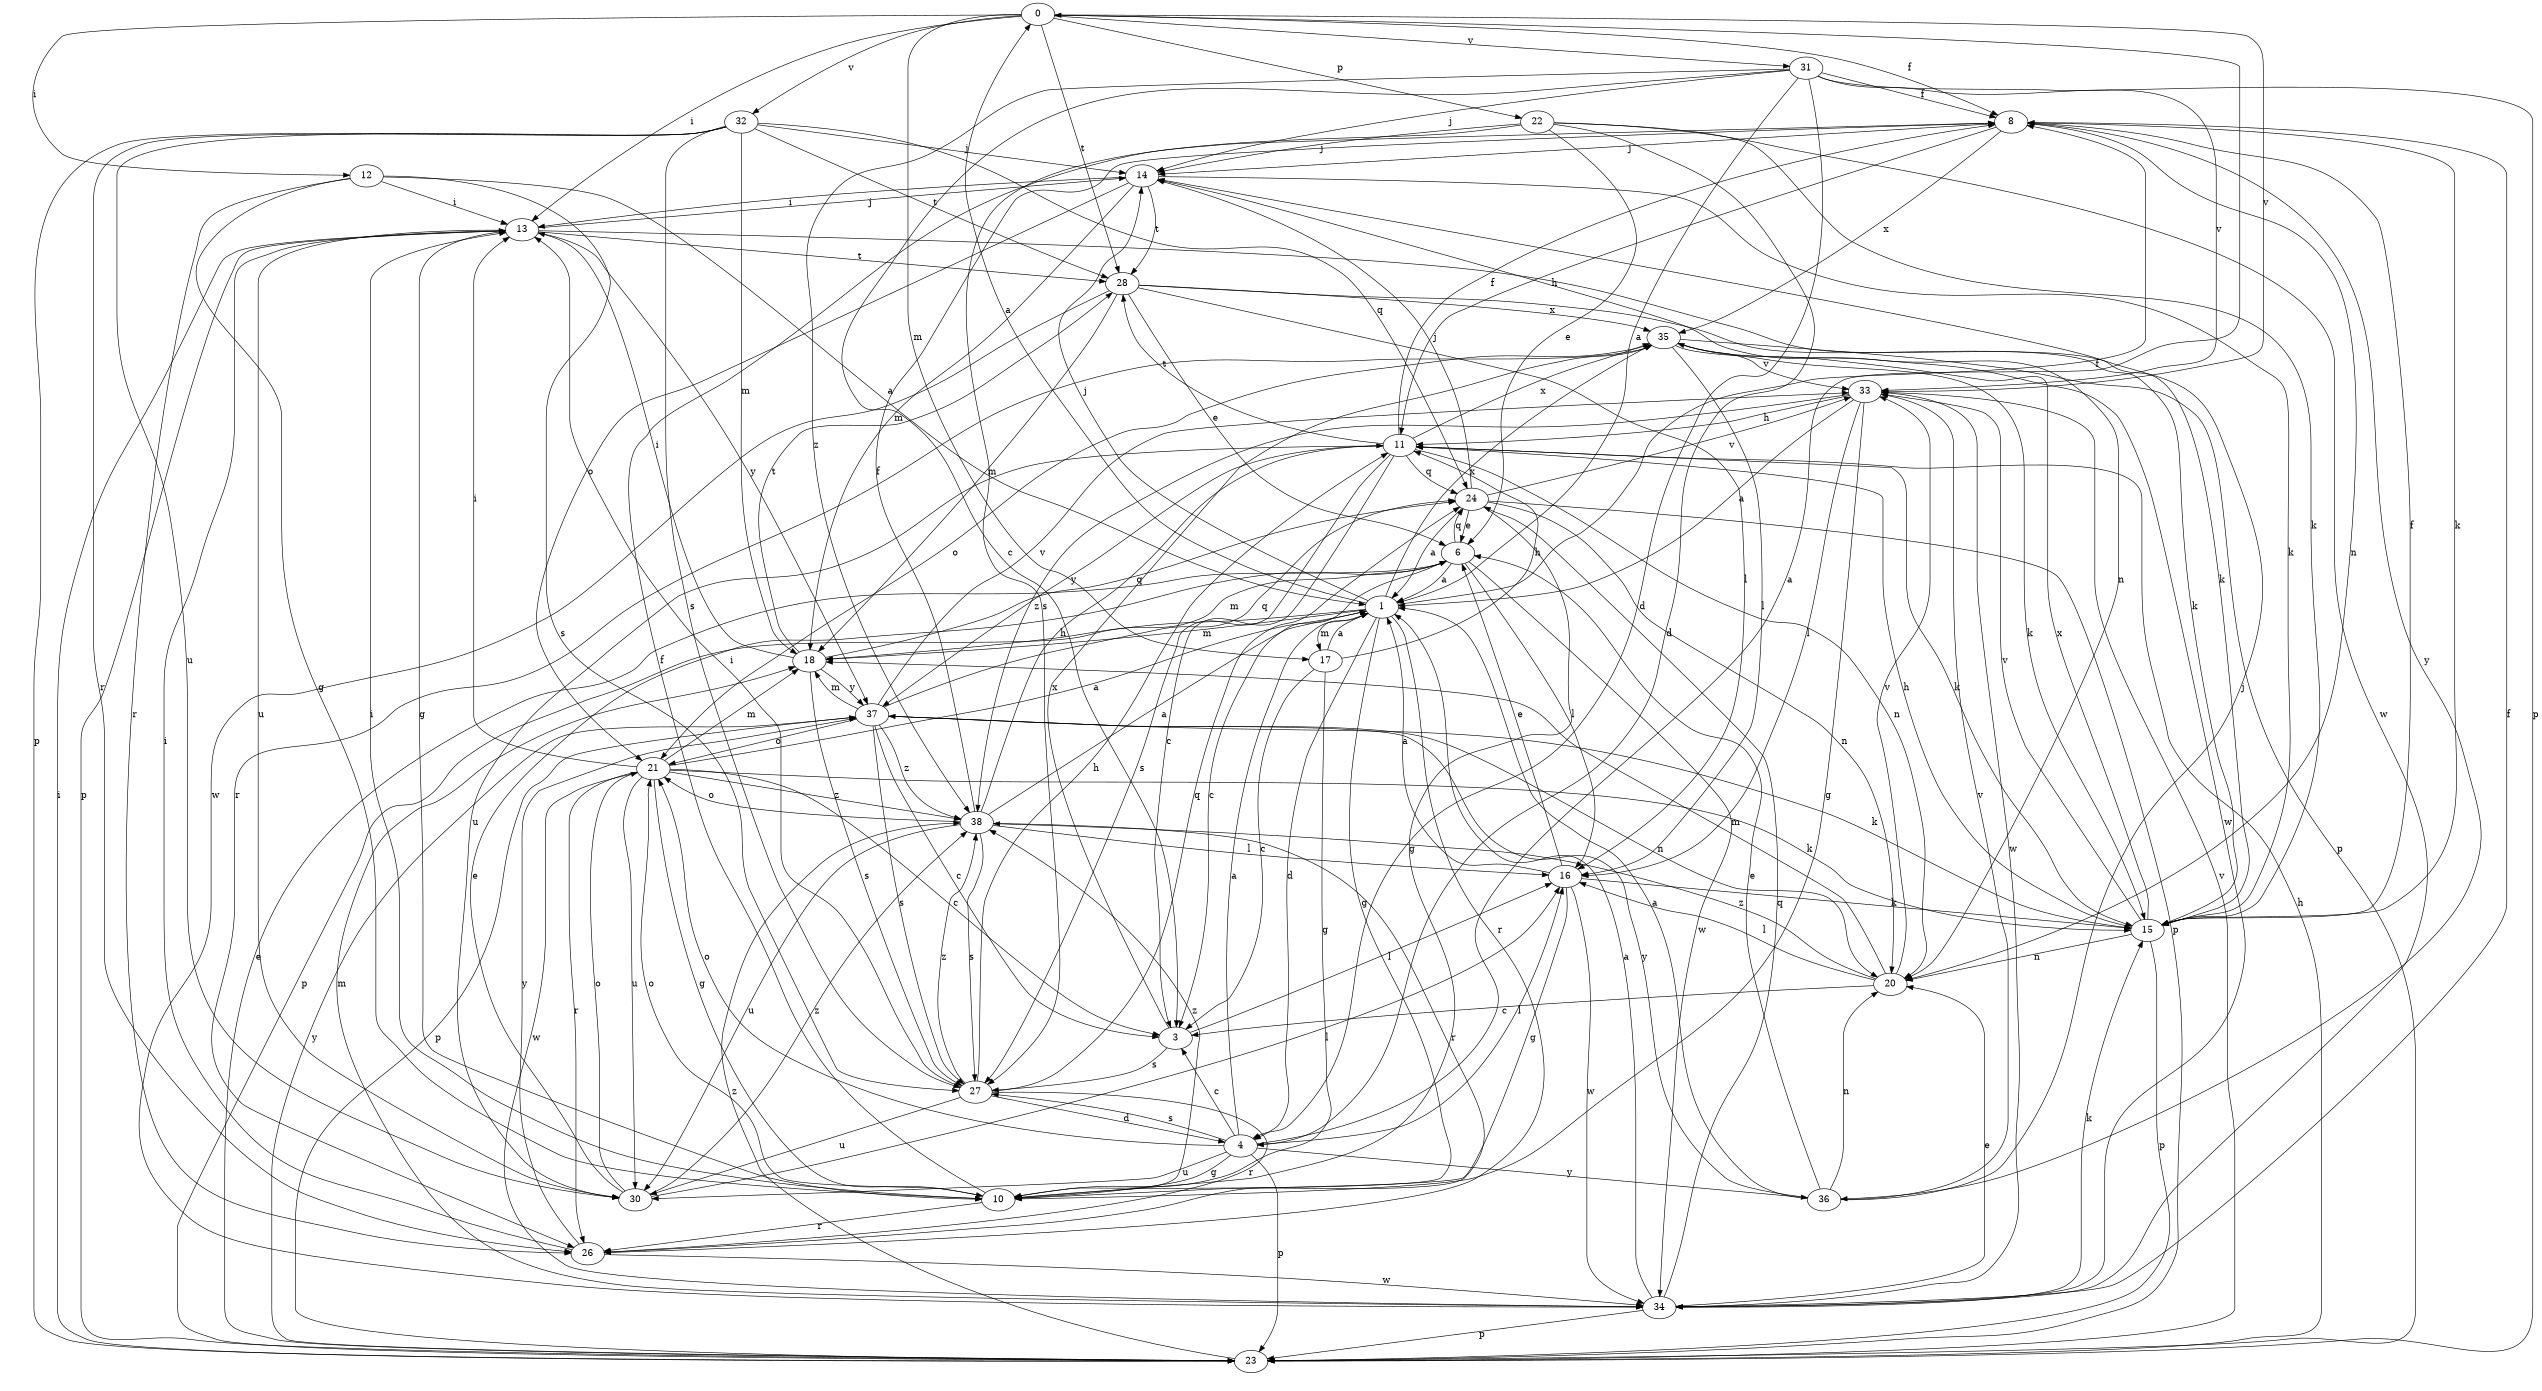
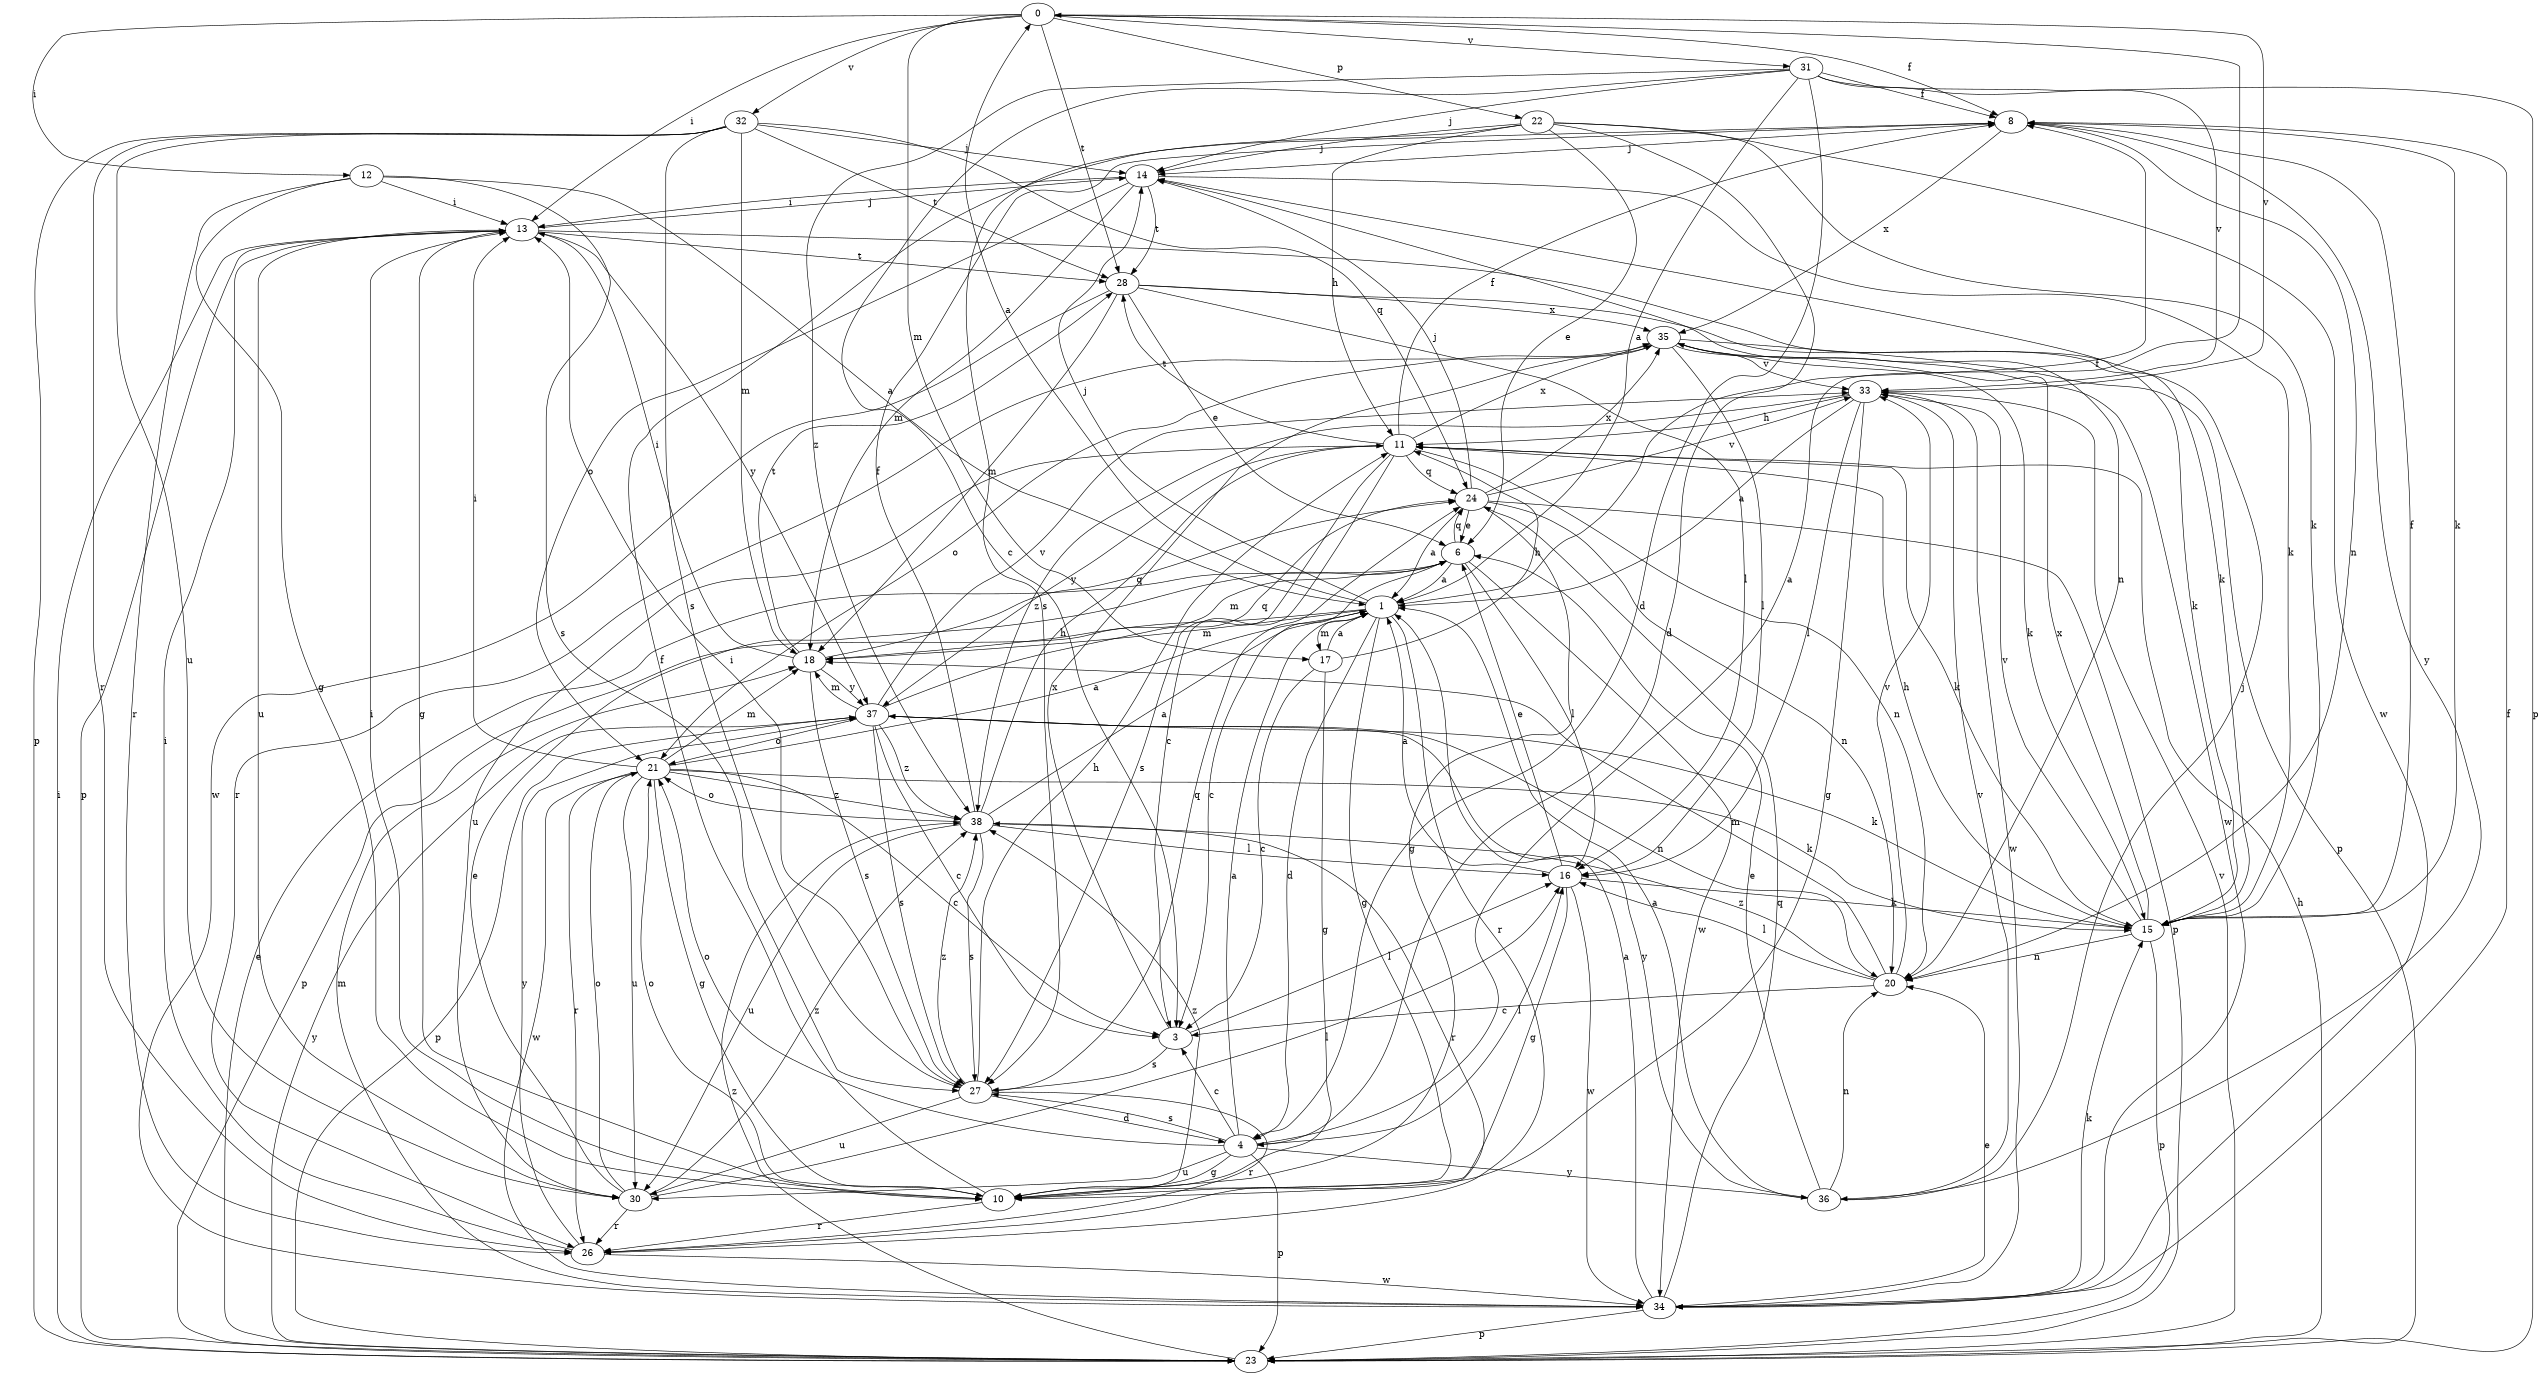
(1662, 235) -> (1332, 199)
(1485, 455) -> (1585, 432)
none -> (614, 1224)
